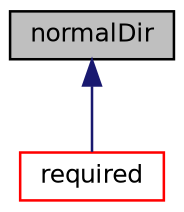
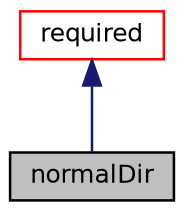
(92, 119) -> (92, 119)
